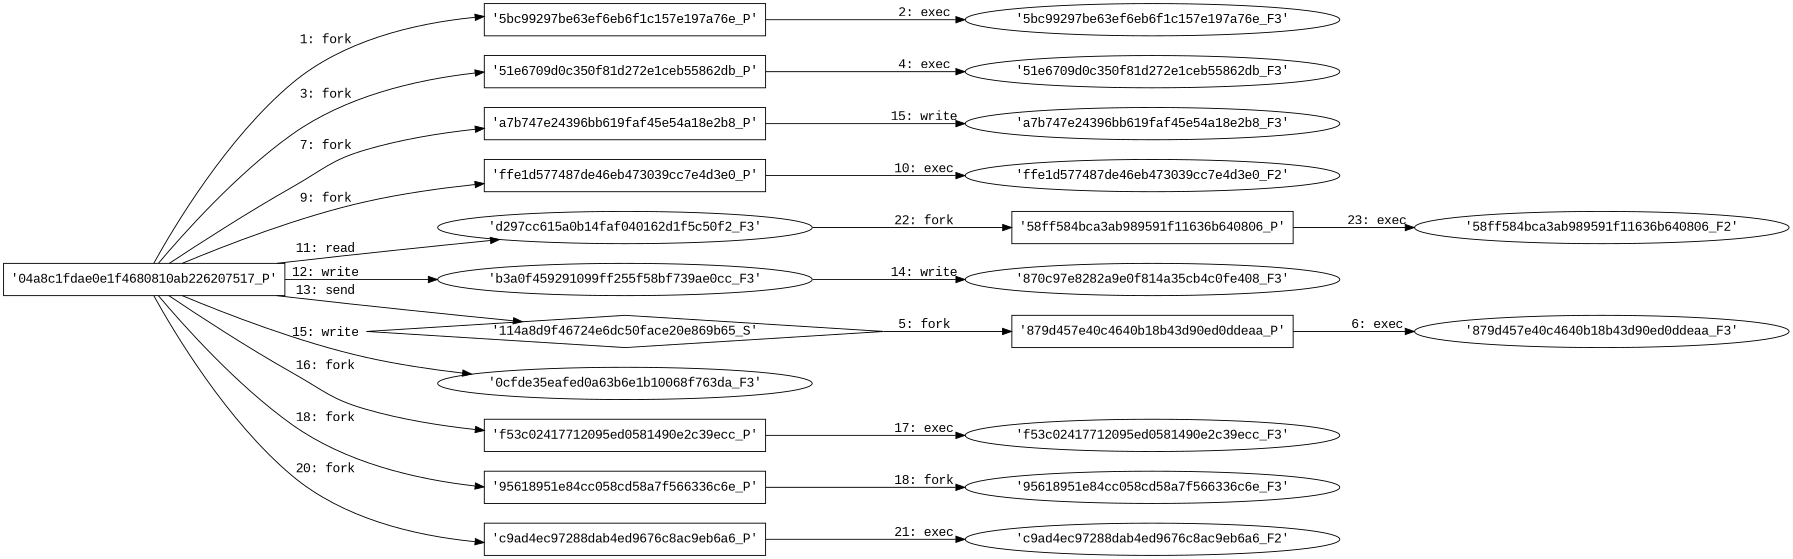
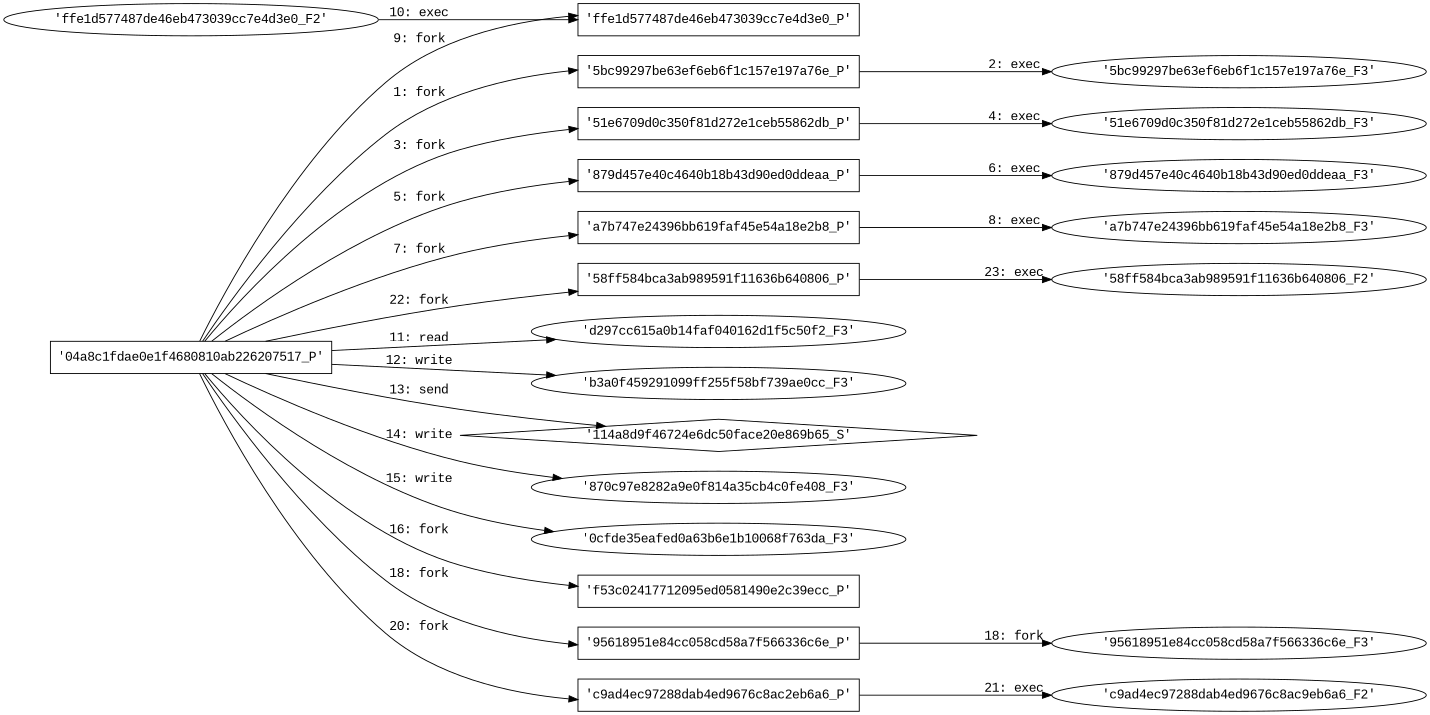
(924, 117) -> (1014, 221)
(861, 176) -> (474, 20)
(908, 228) -> (416, 312)
(884, 280) -> (385, 439)
(943, 331) -> (379, 234)
(1152, 435) -> none
(625, 539) -> (719, 695)
